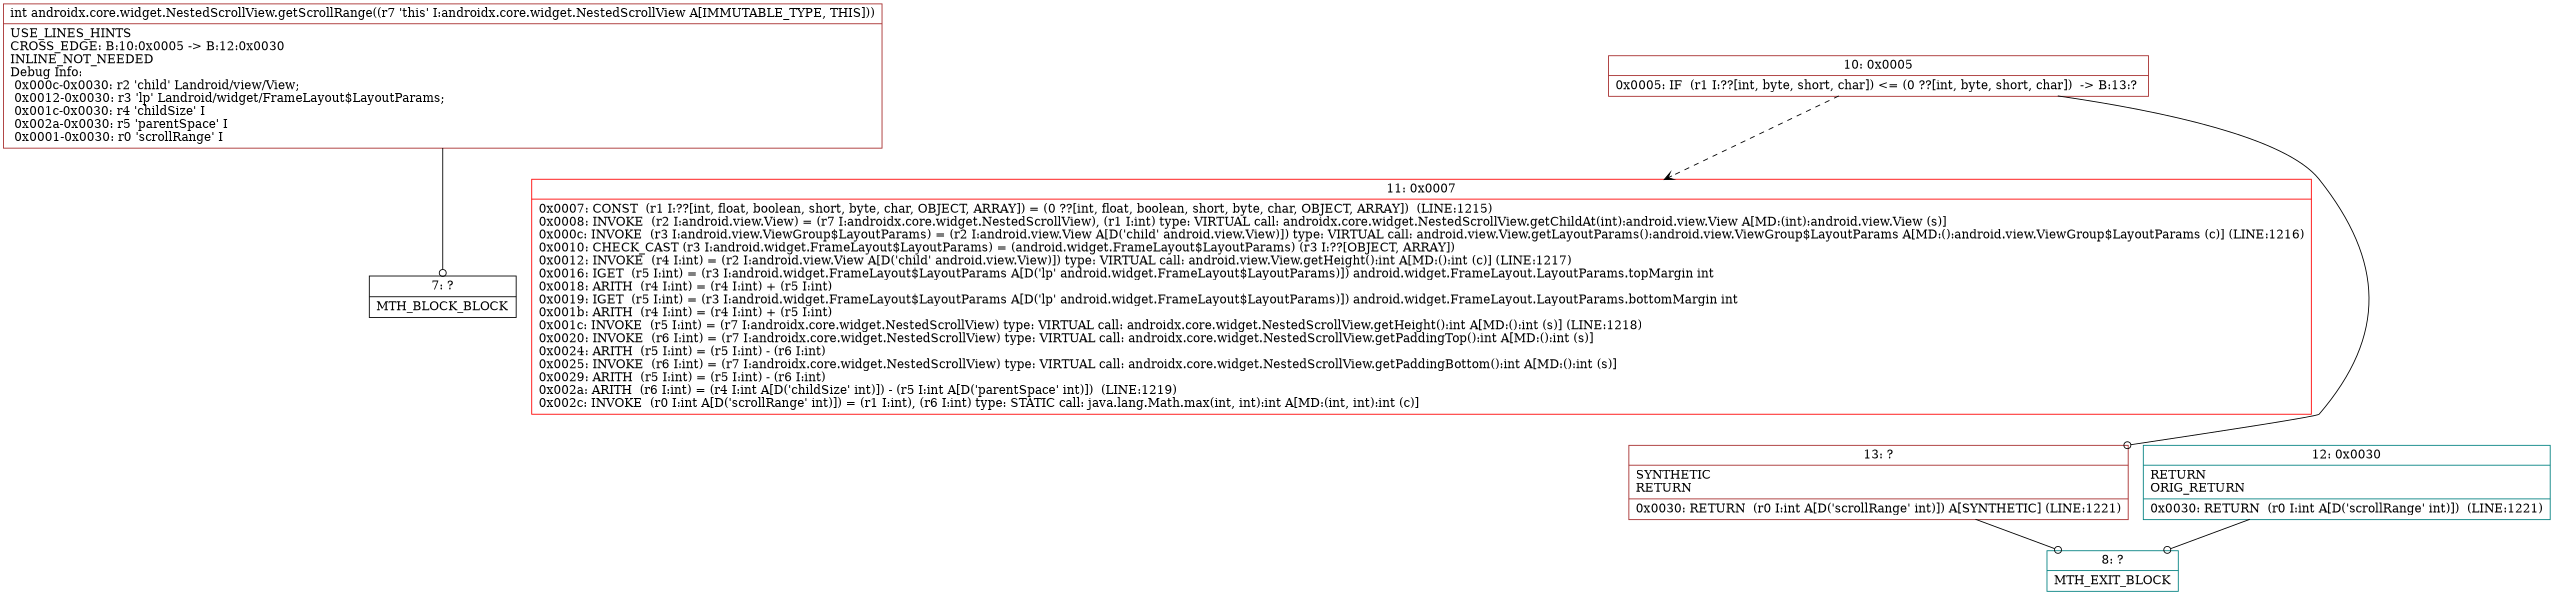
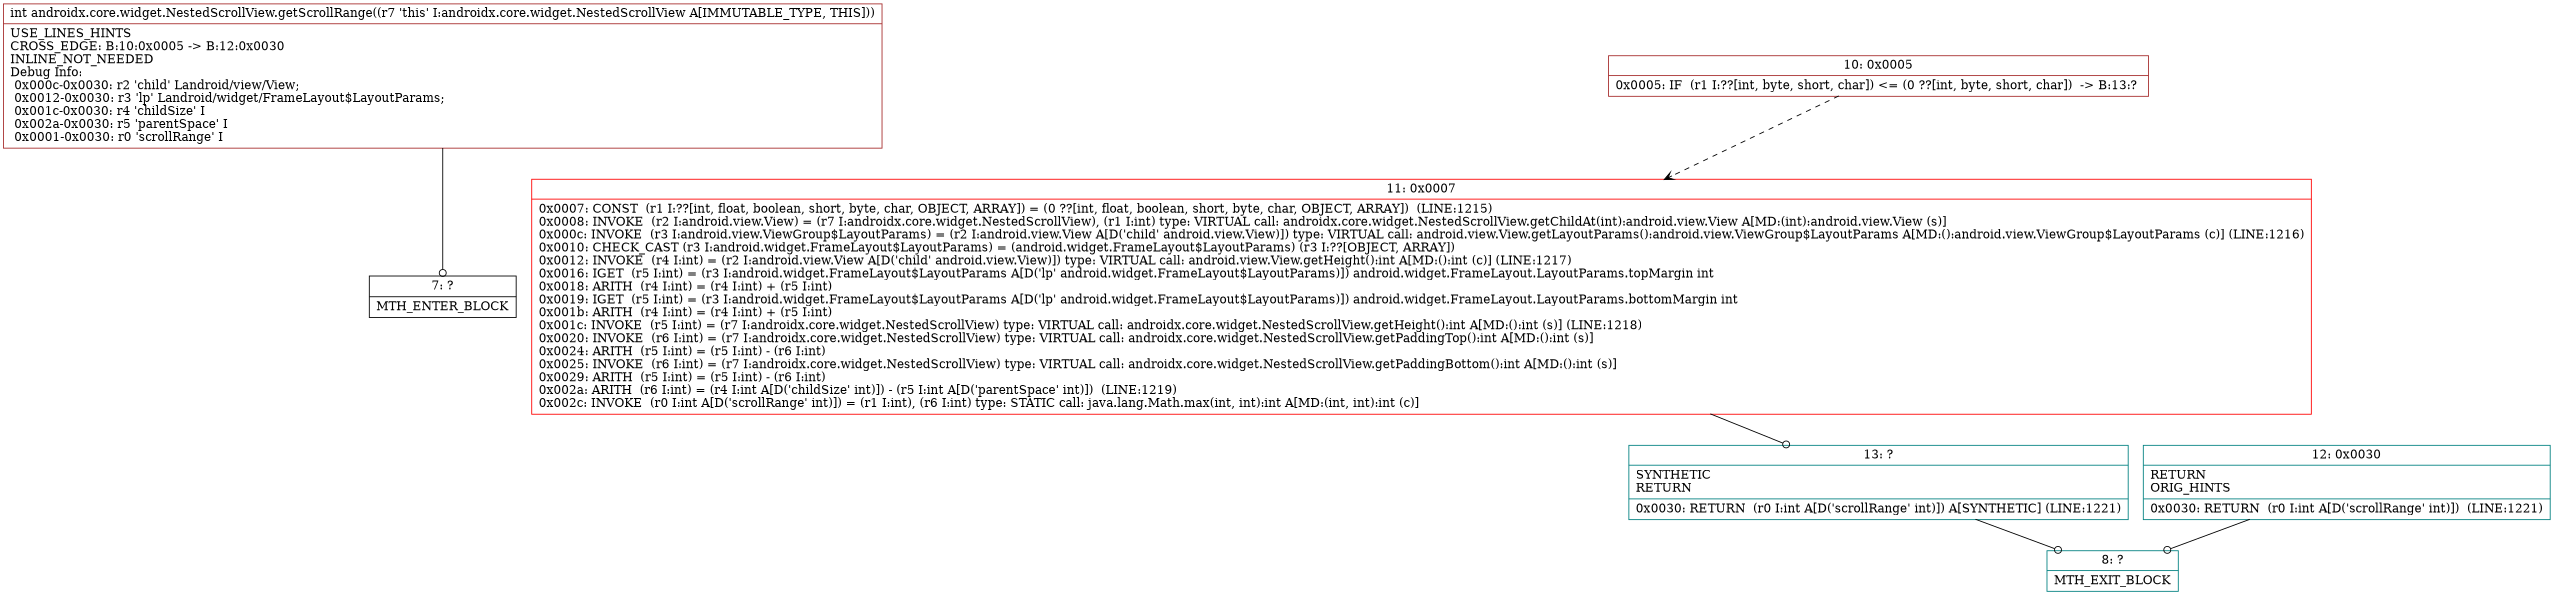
(2361, 254) -> (1747, 429)
(442, 307) -> (443, 307)
(1879, 482) -> (1879, 482)
(2198, 488) -> (2191, 488)
